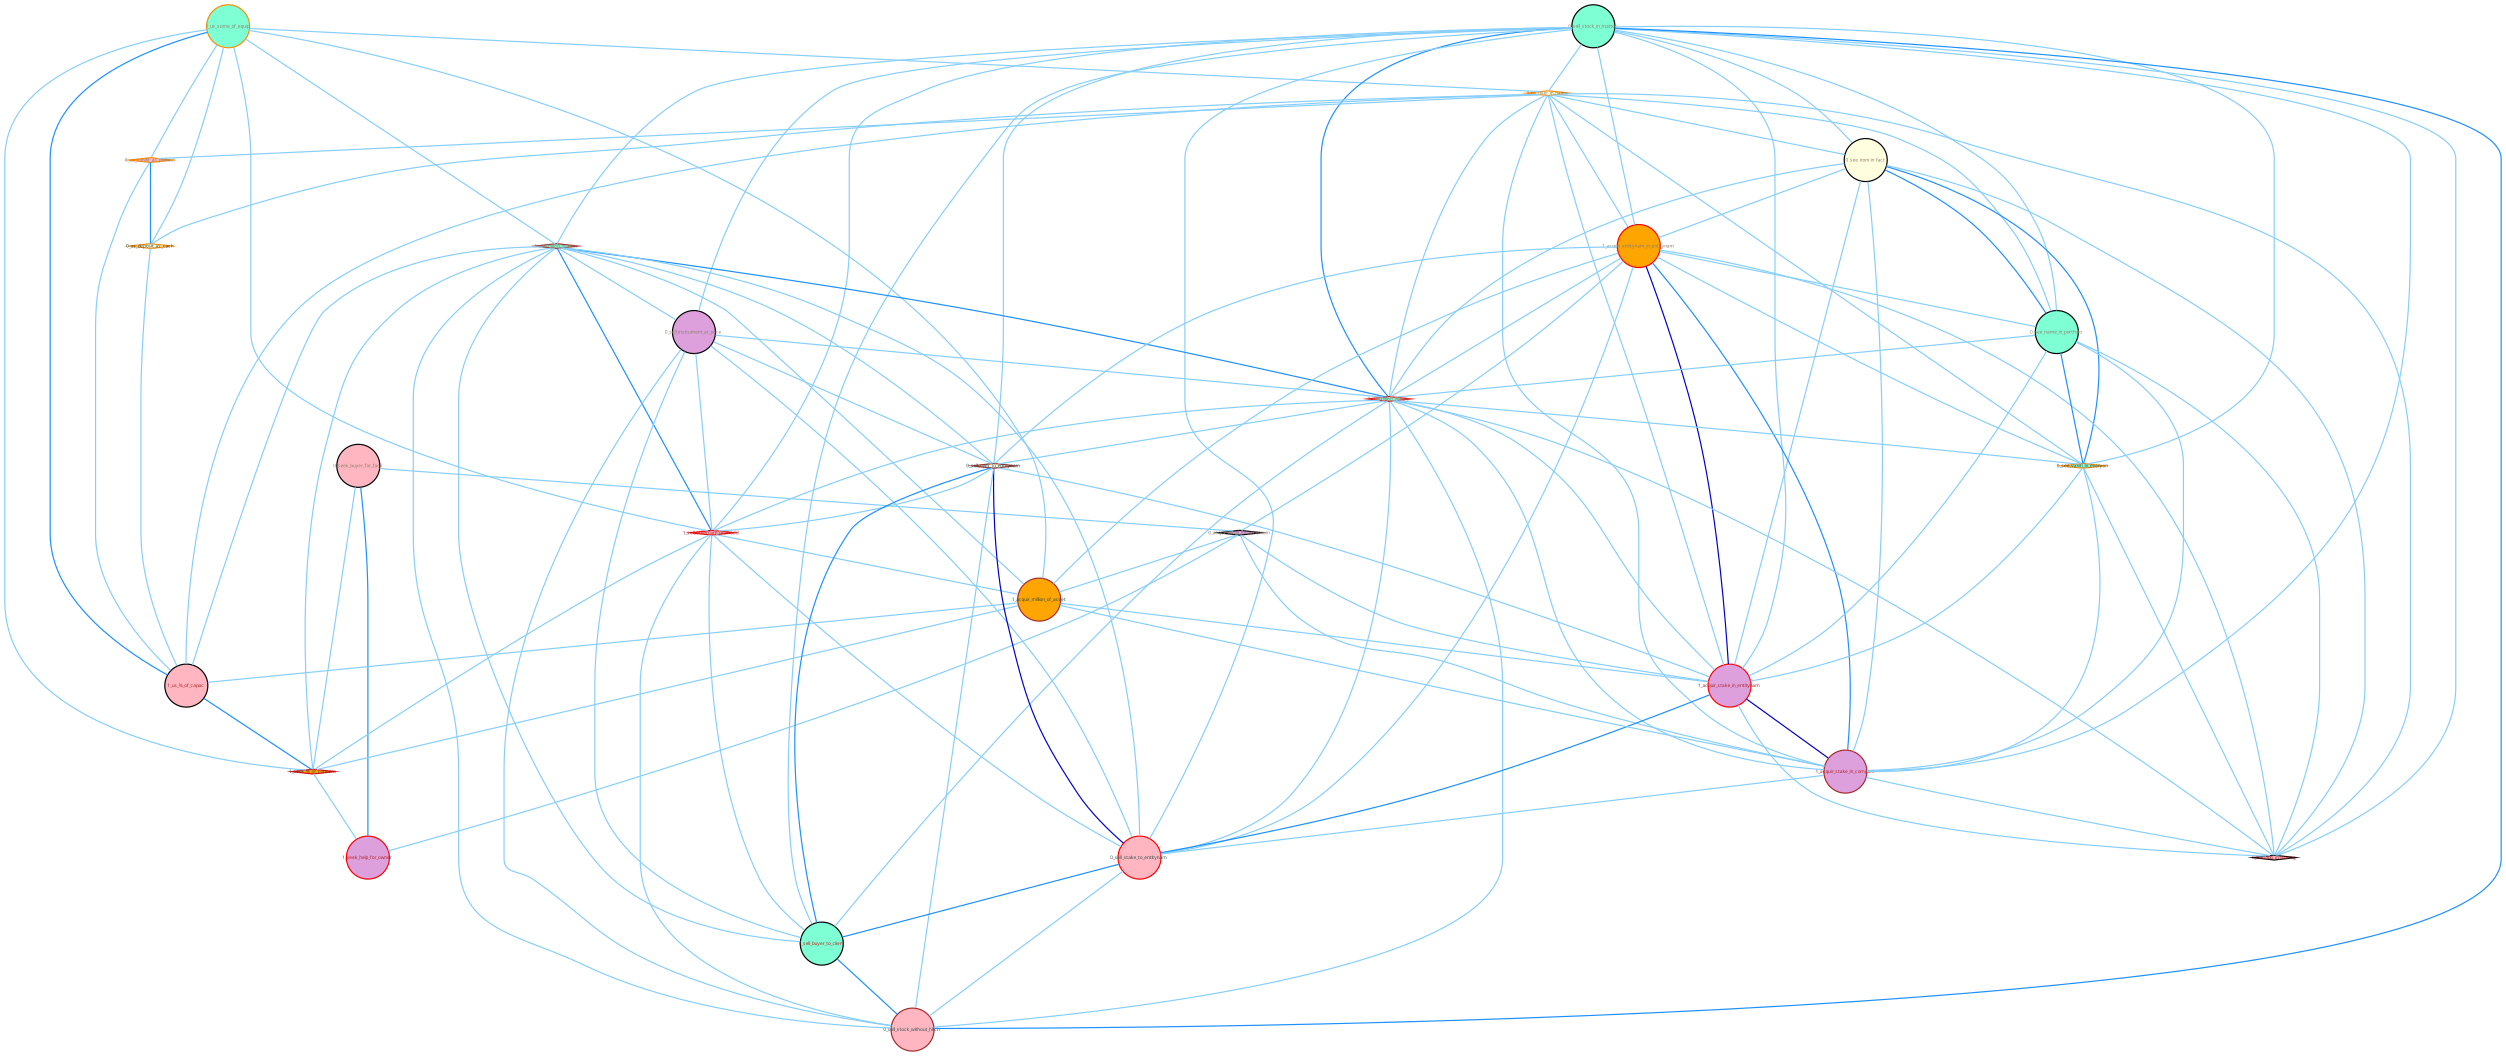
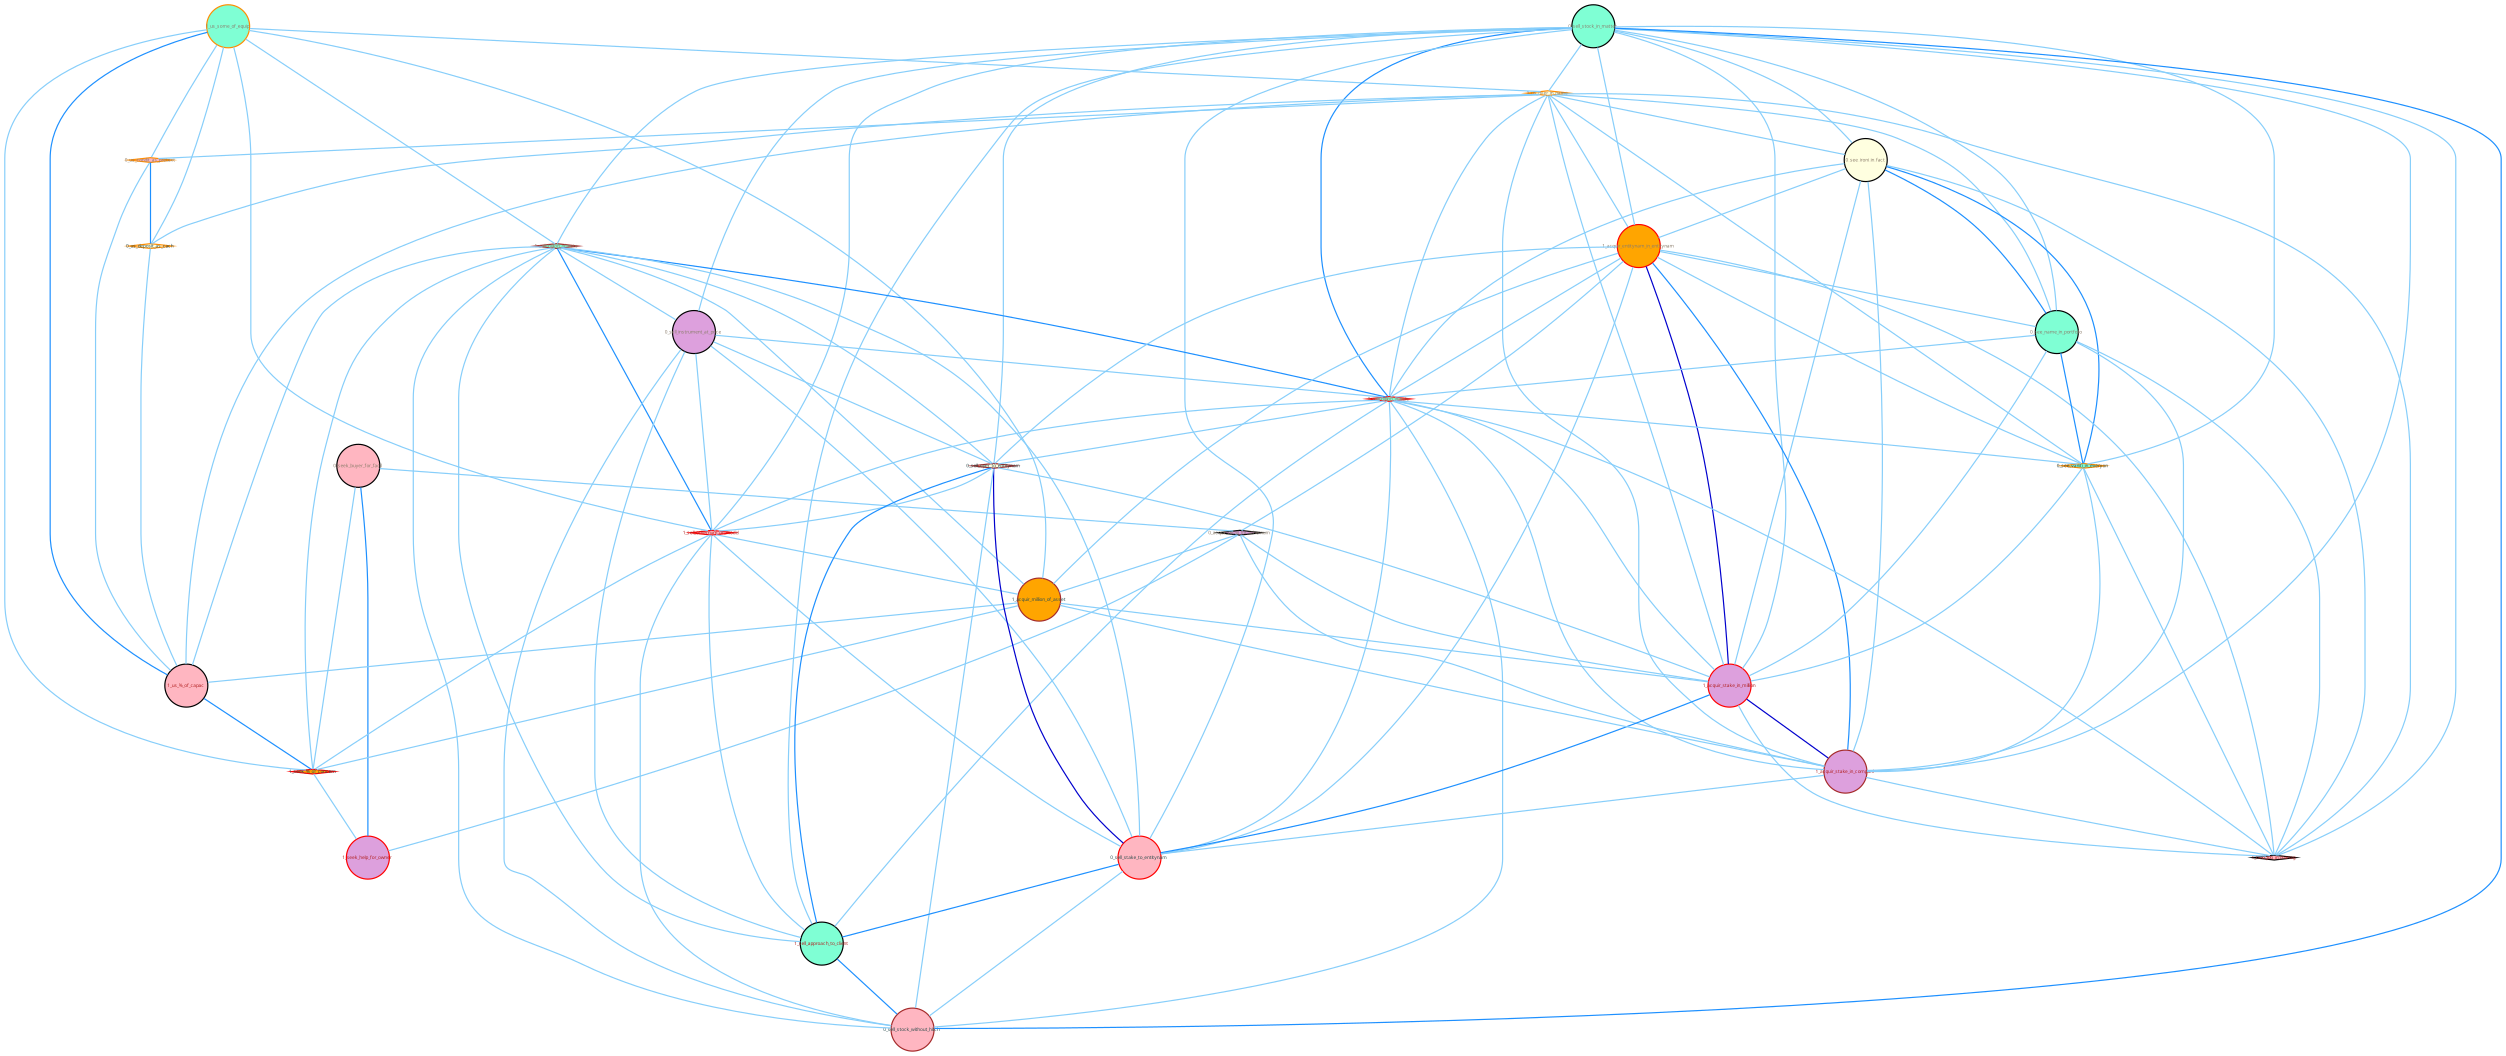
(1730, 686) -> (1730, 686)
(822, 944) -> (822, 944)
